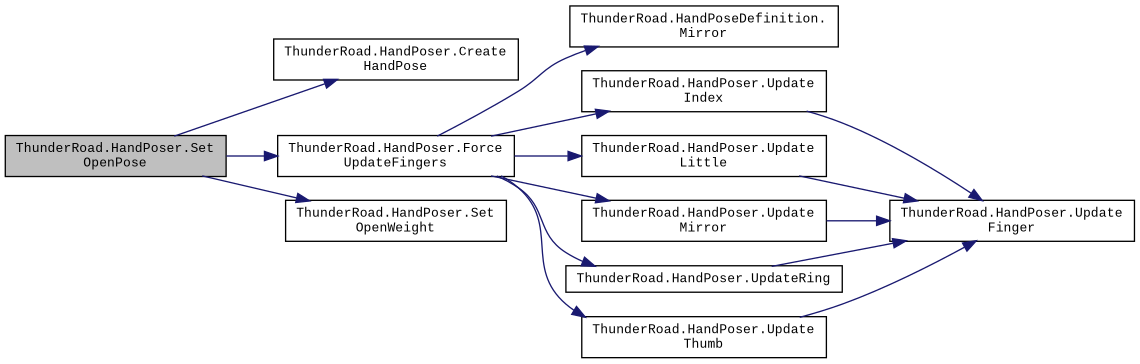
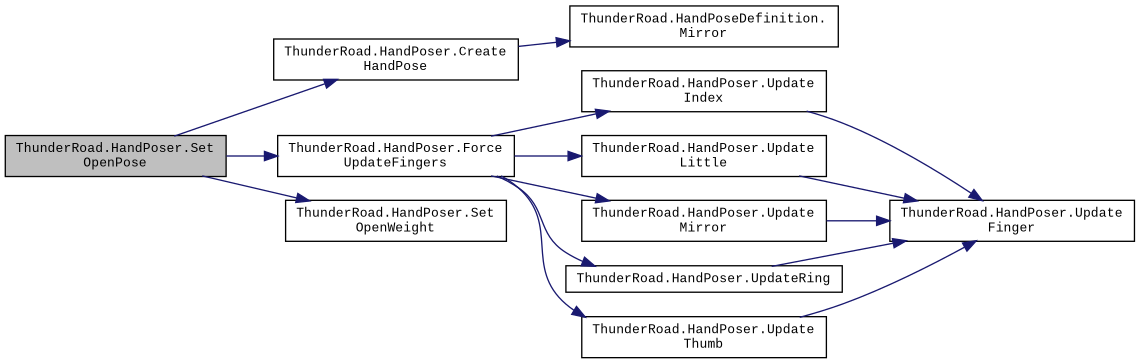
(512, 95) -> (537, 44)
